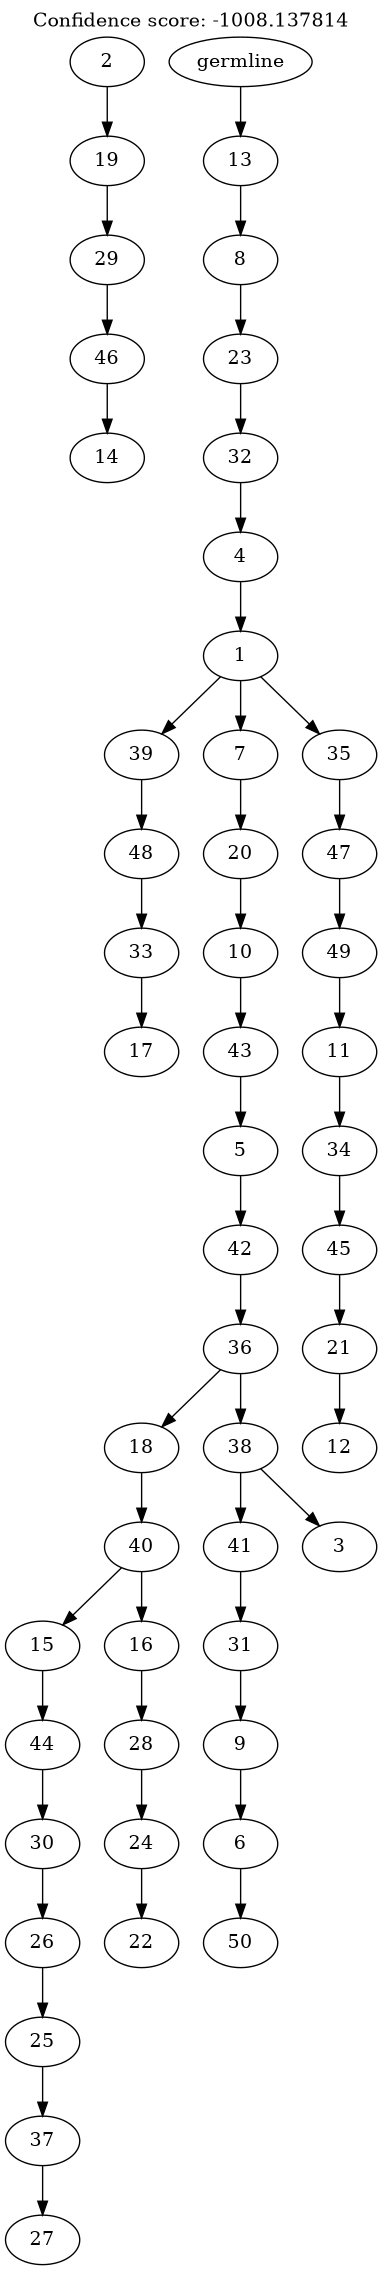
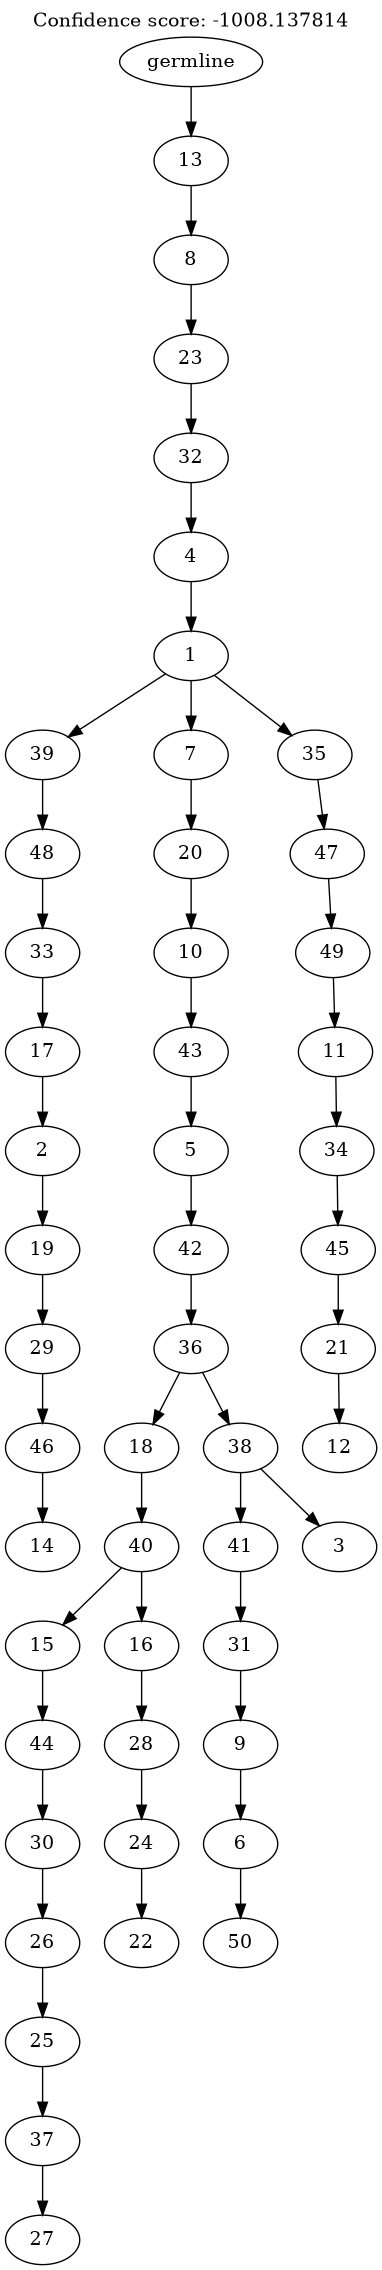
none -> (43, 1095)
